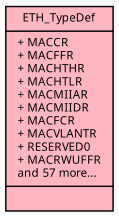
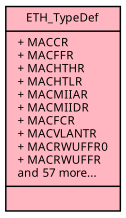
(54, 147) -> (63, 147)
